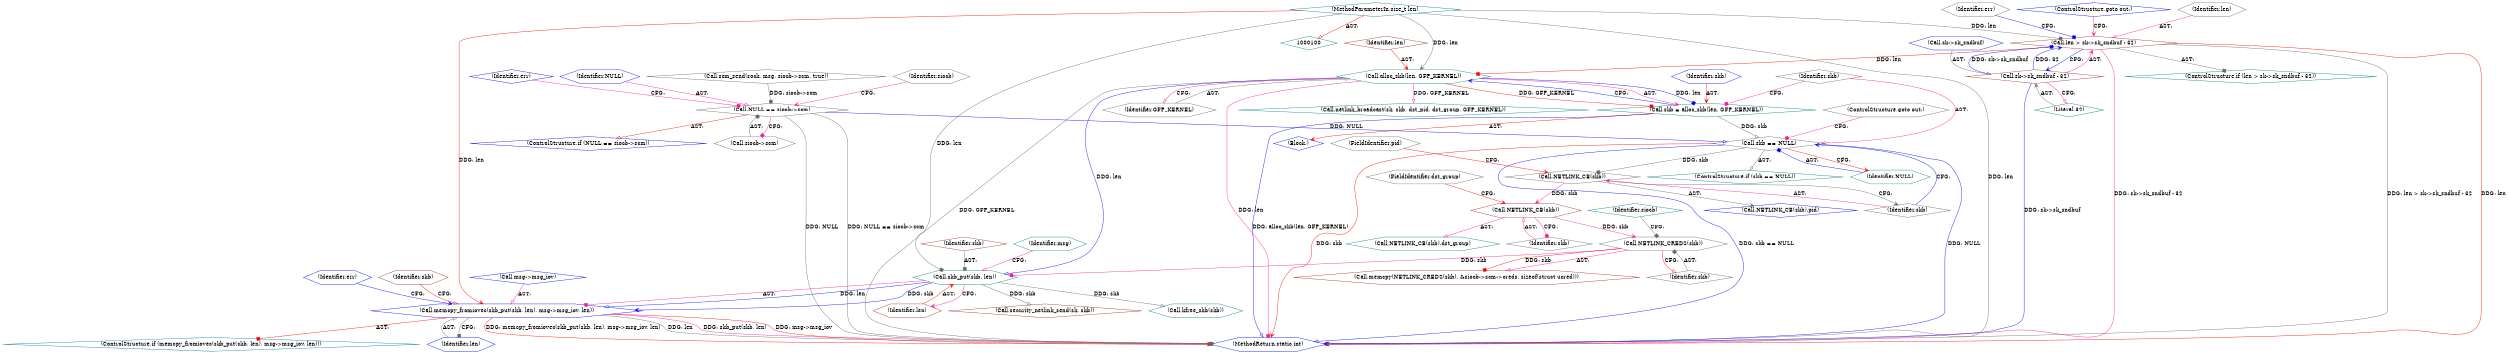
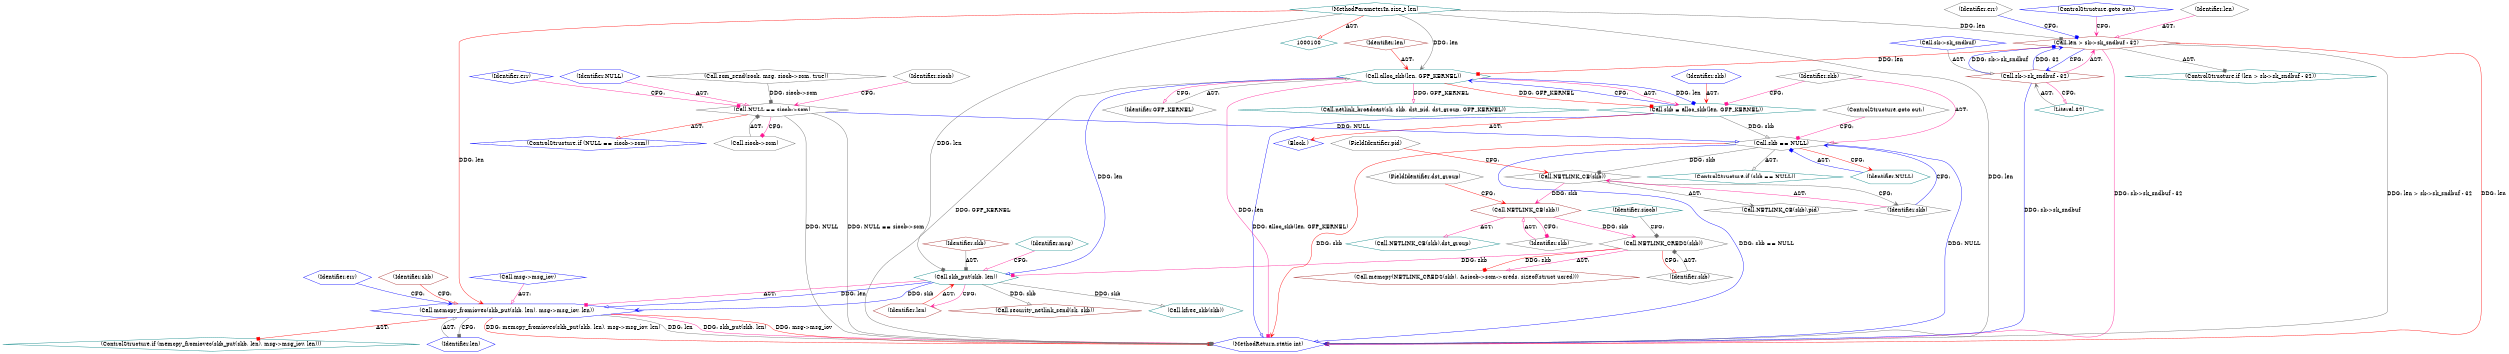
(1956, 43) -> (1948, 43)
(1781, 210) -> (1781, 210)
